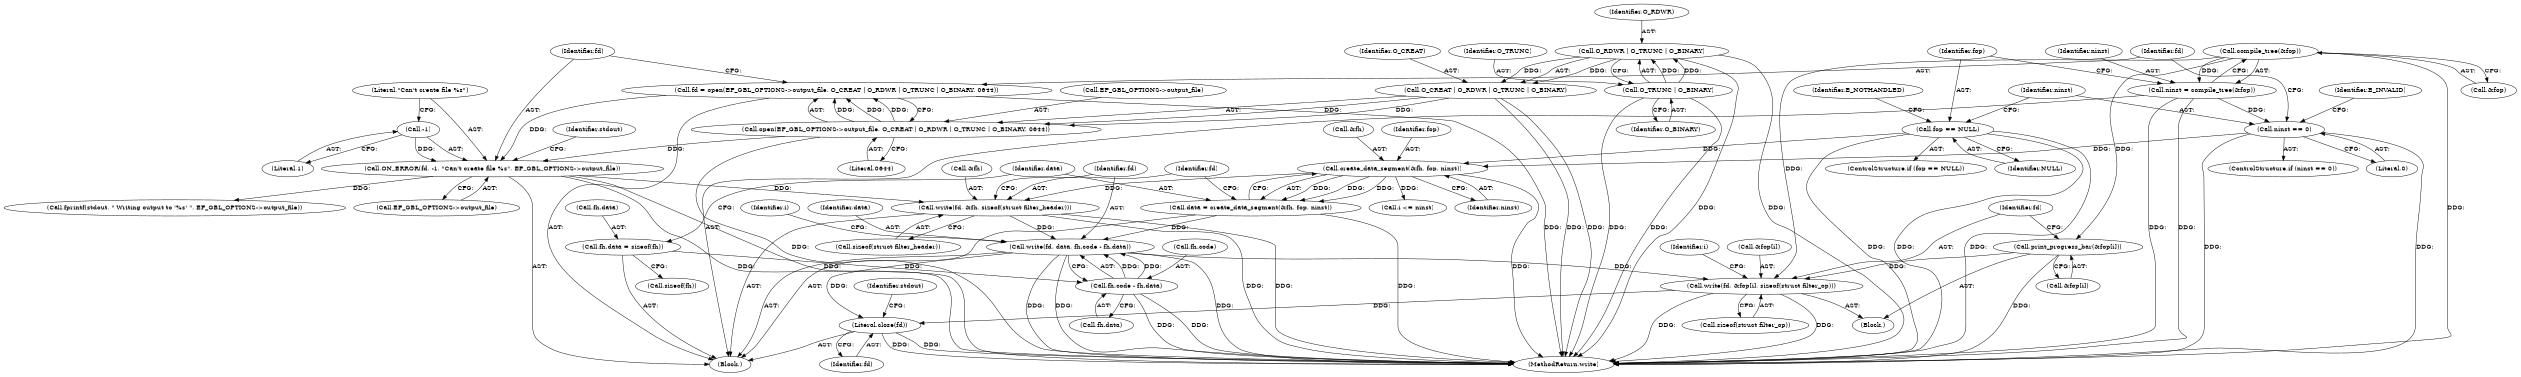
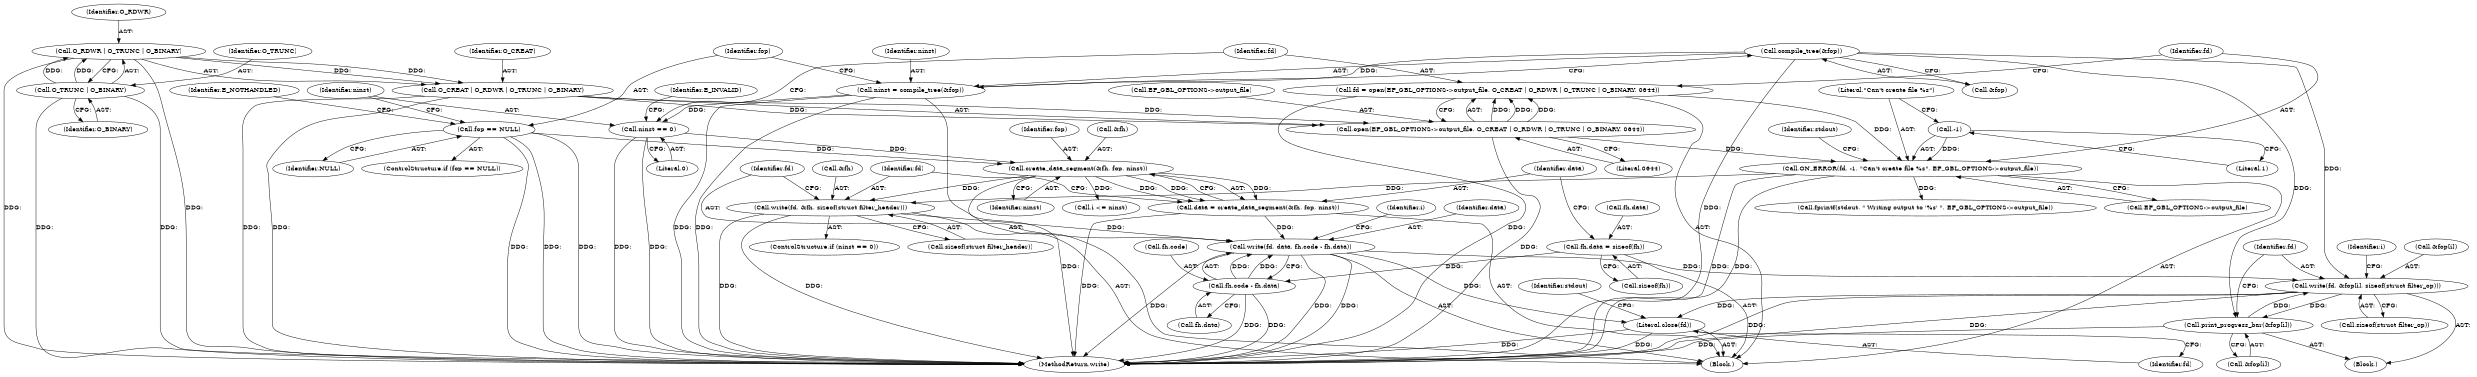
(2284, 147) -> (828, 226)
(335, 149) -> (2128, 149)
none -> (1627, 268)
none -> (2304, 305)
